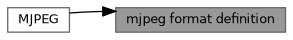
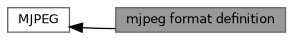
(86, 12) -> (99, 28)
